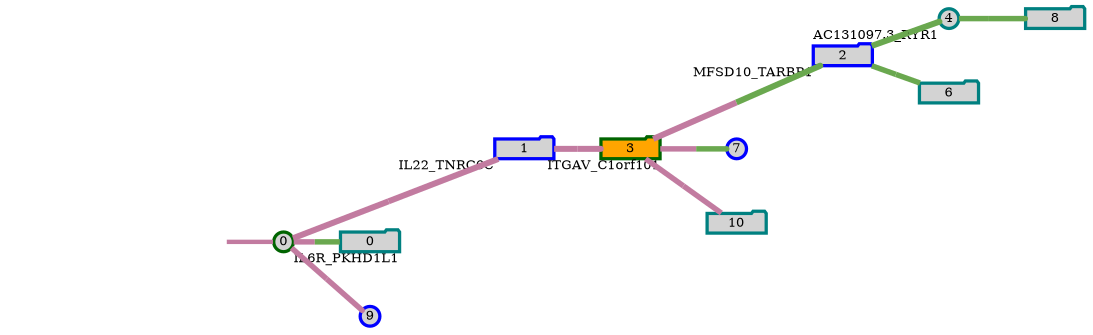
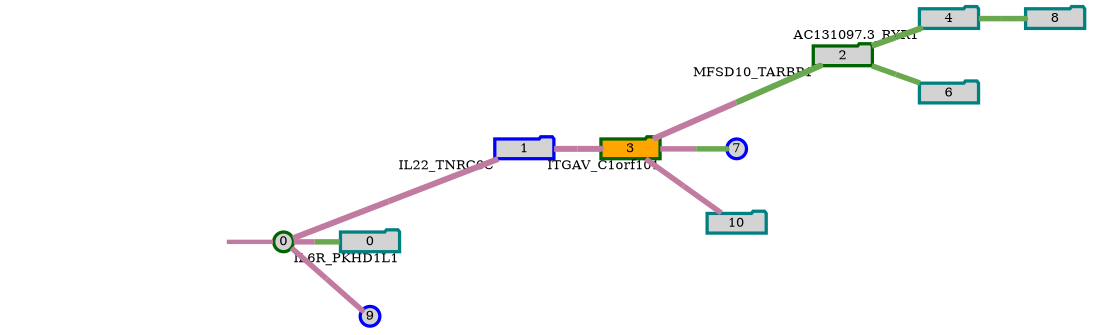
(949, 19) -> (949, 19)
(843, 56) -> (843, 56)
